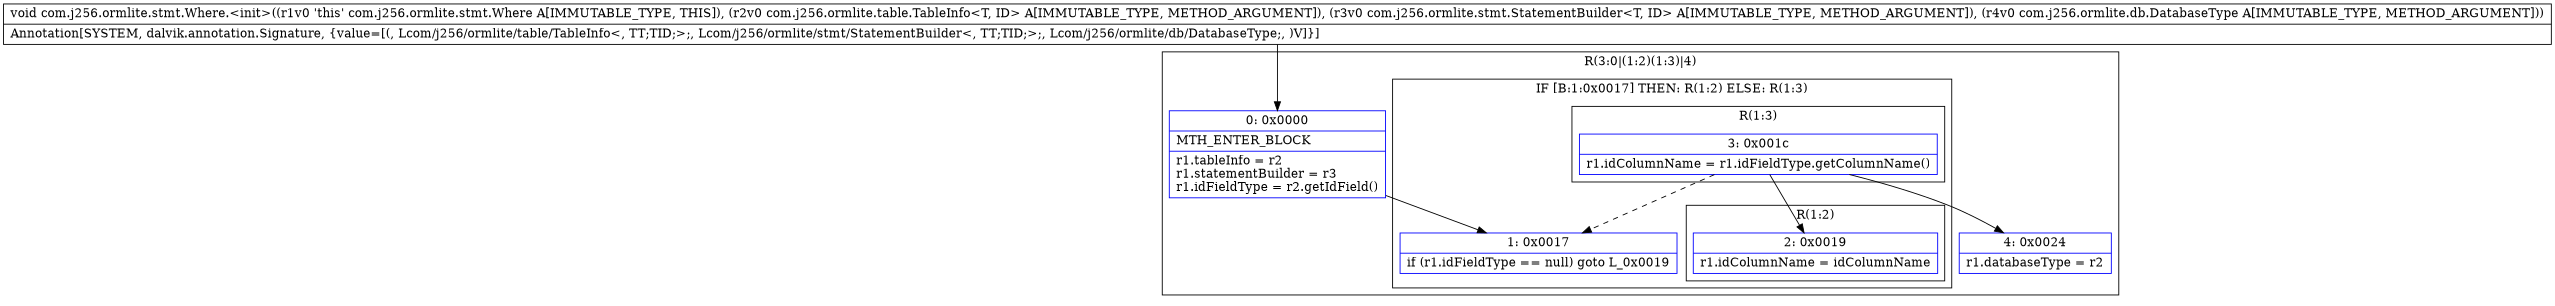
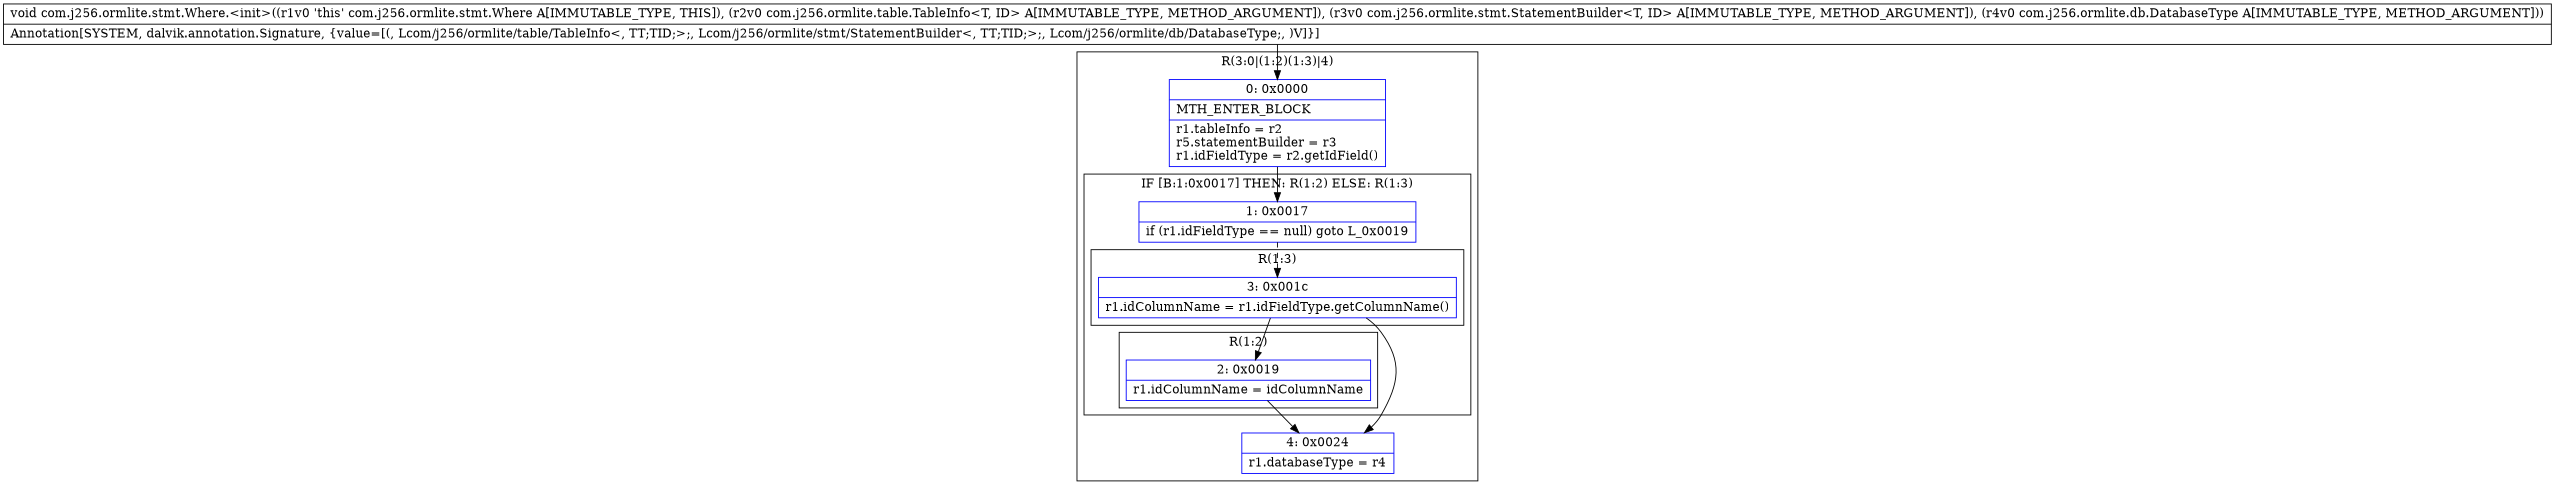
(1257, 174) -> (1257, 143)
(1652, 202) -> (1277, 255)
(2035, 263) -> (1318, 463)
none -> (1280, 414)
